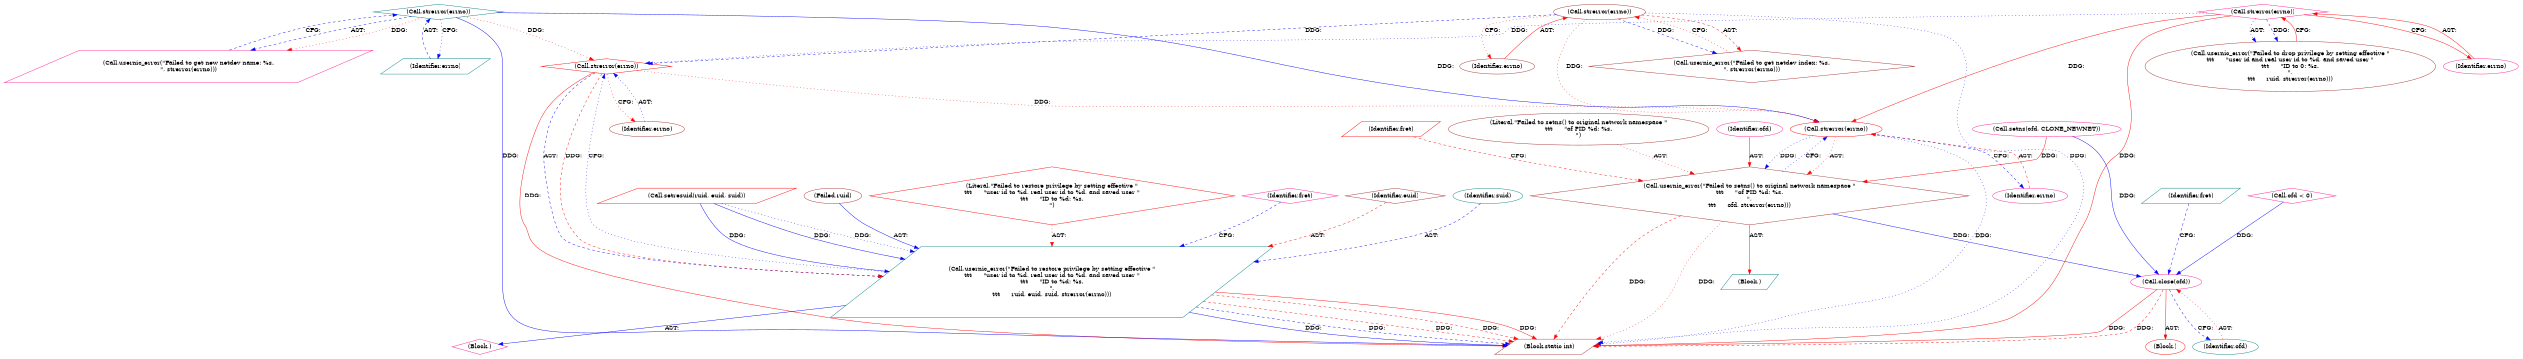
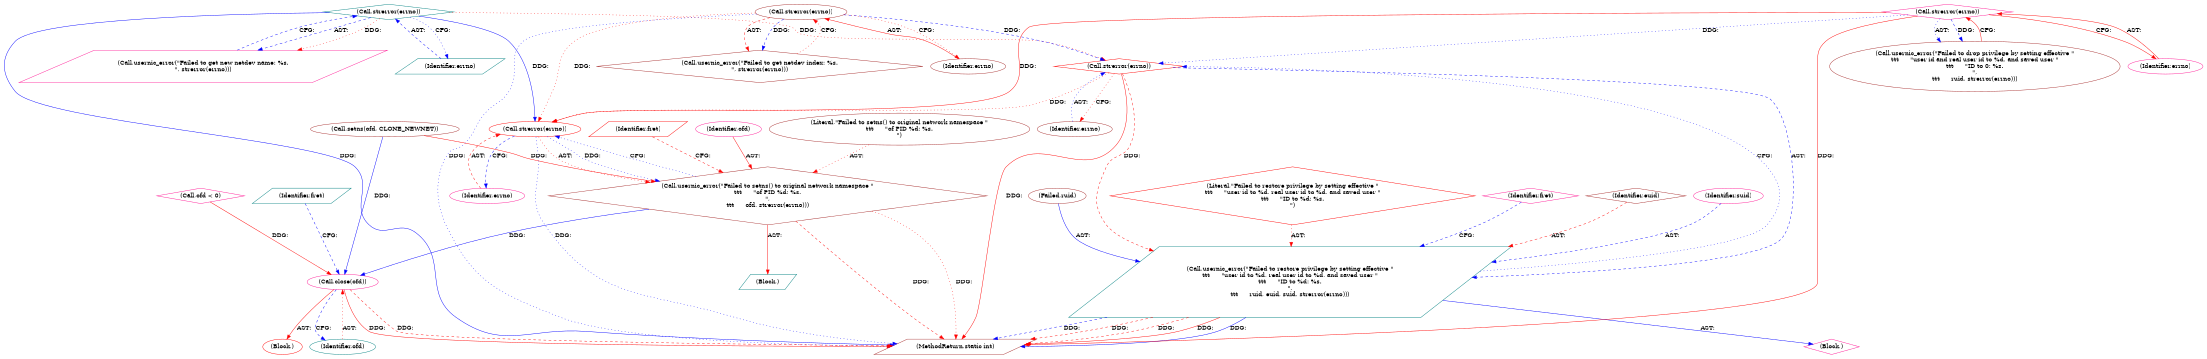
(2047, 129) -> (385, 129)
(697, 196) -> none
(1488, 196) -> (1728, 196)
(2232, 237) -> (269, 237)
(1549, 347) -> (955, 347)
